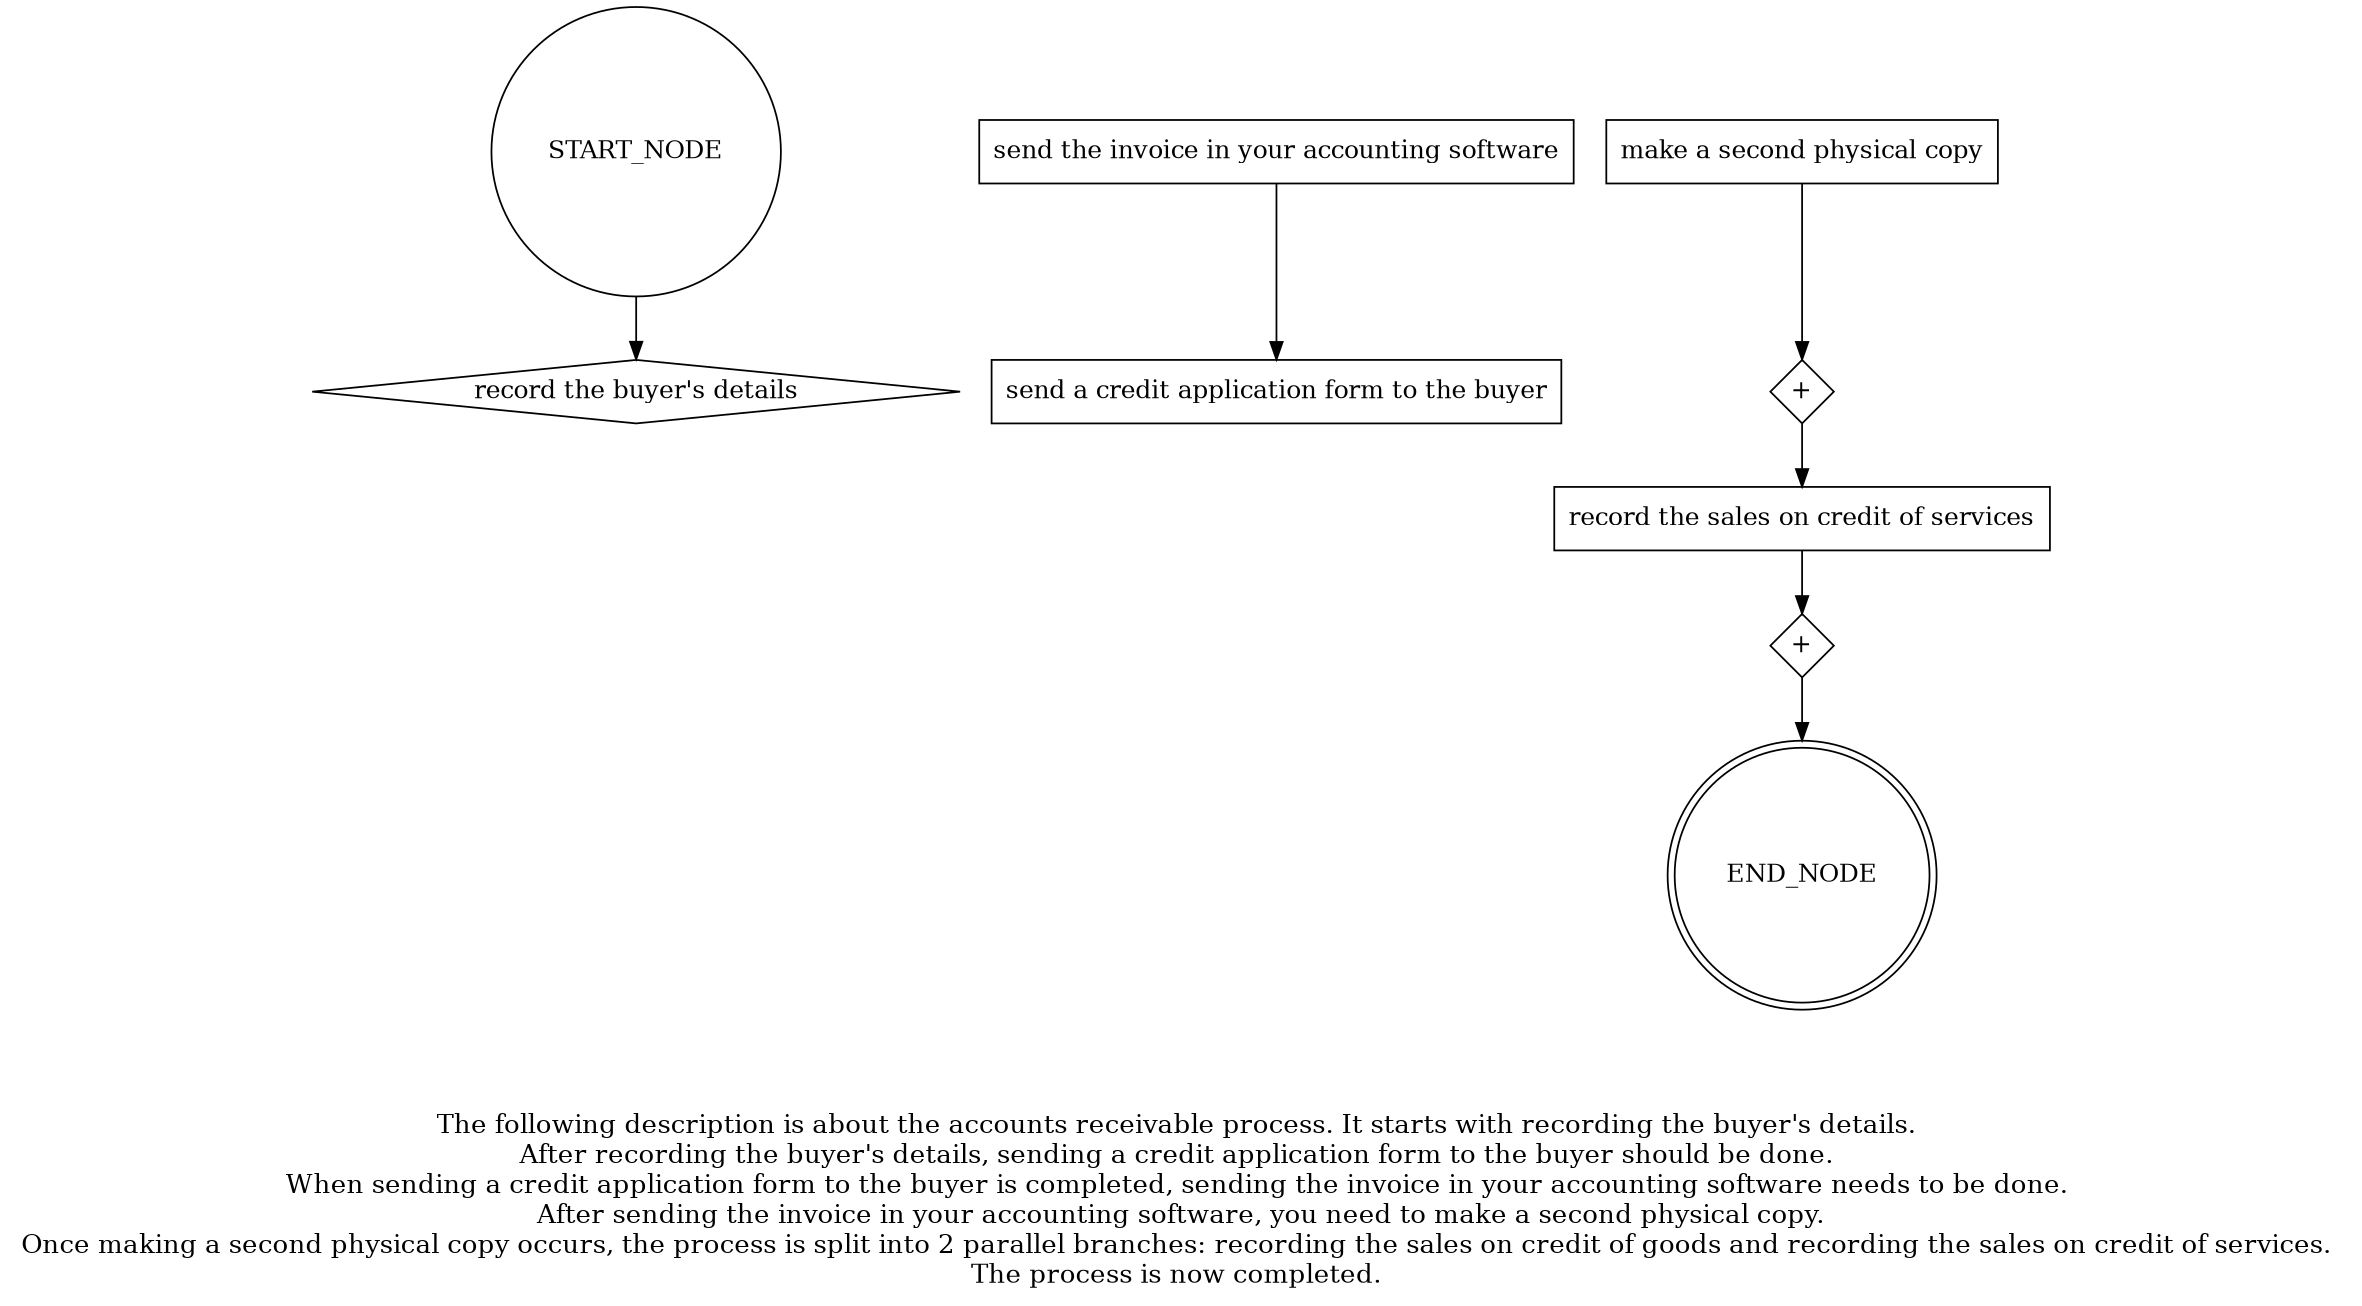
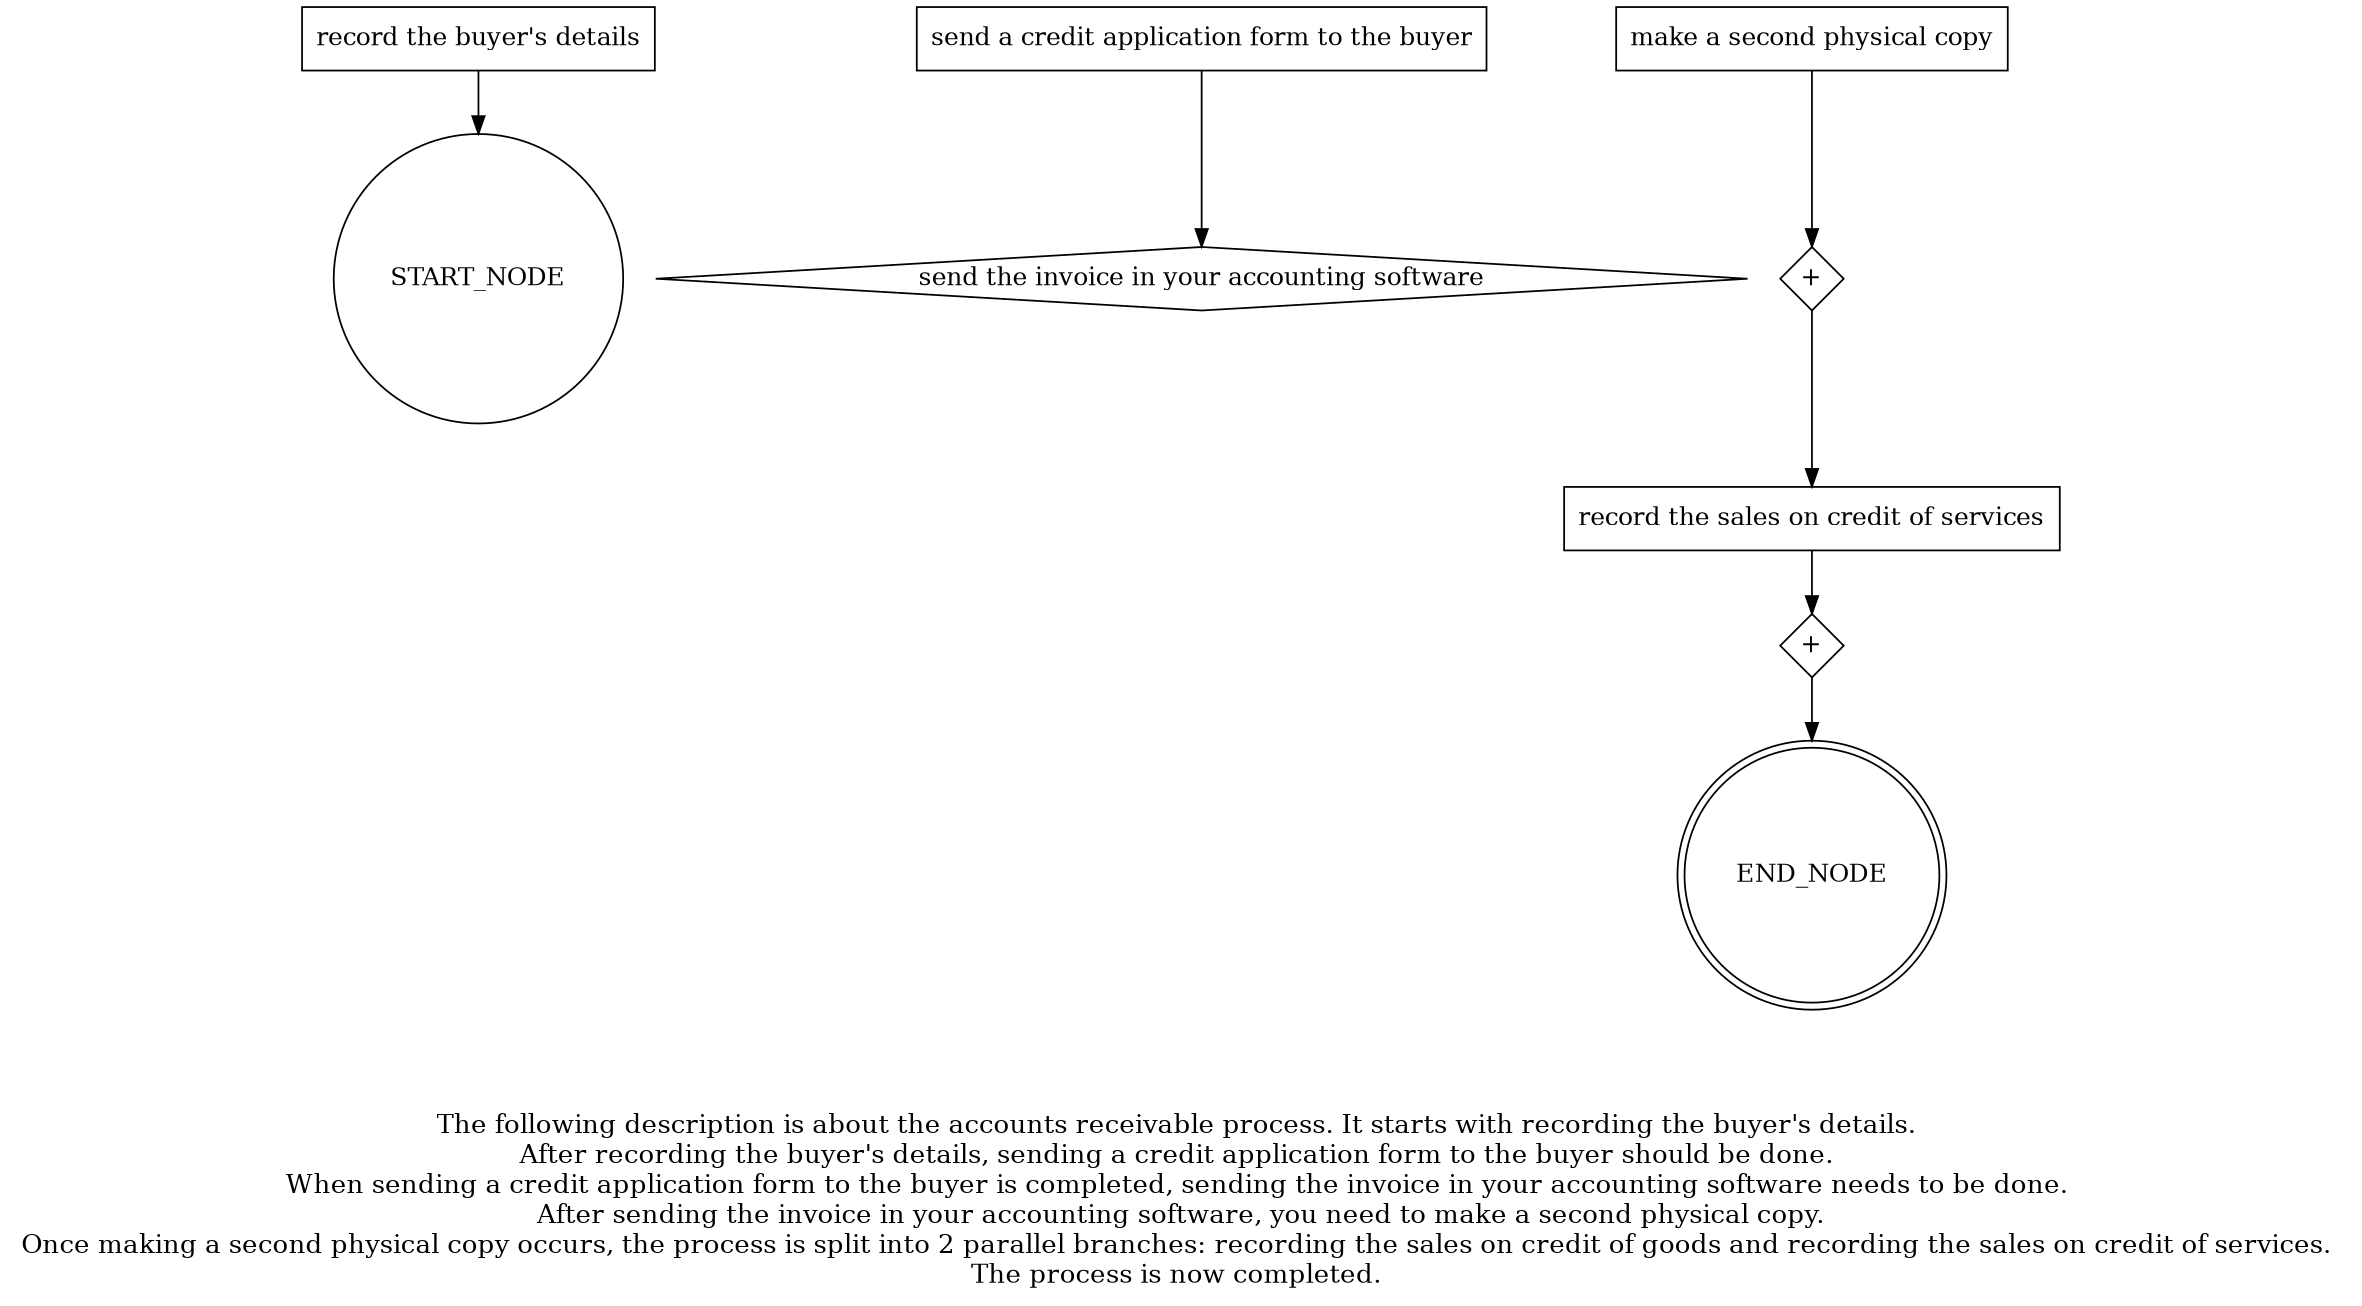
(1276, 152) -> (1202, 279)
(1276, 263) -> (1202, 150)
(636, 319) -> (478, 93)
(636, 392) -> (478, 39)
